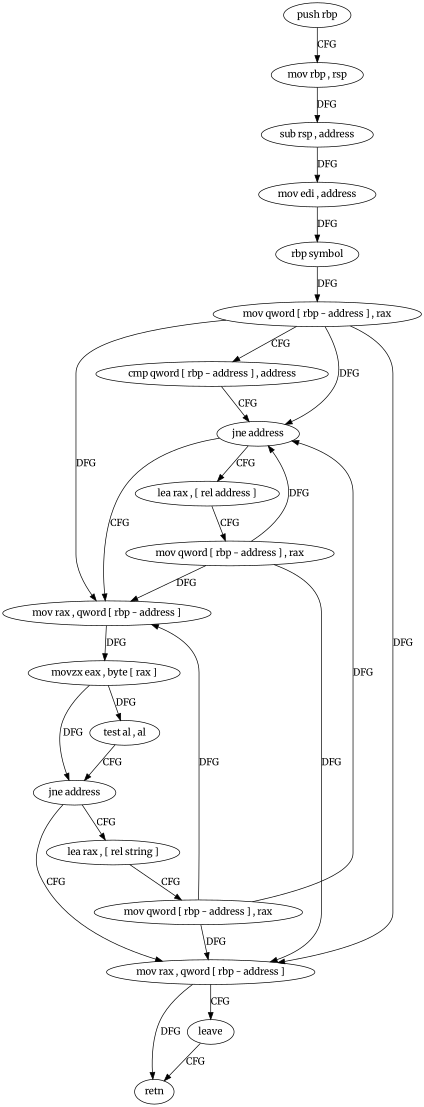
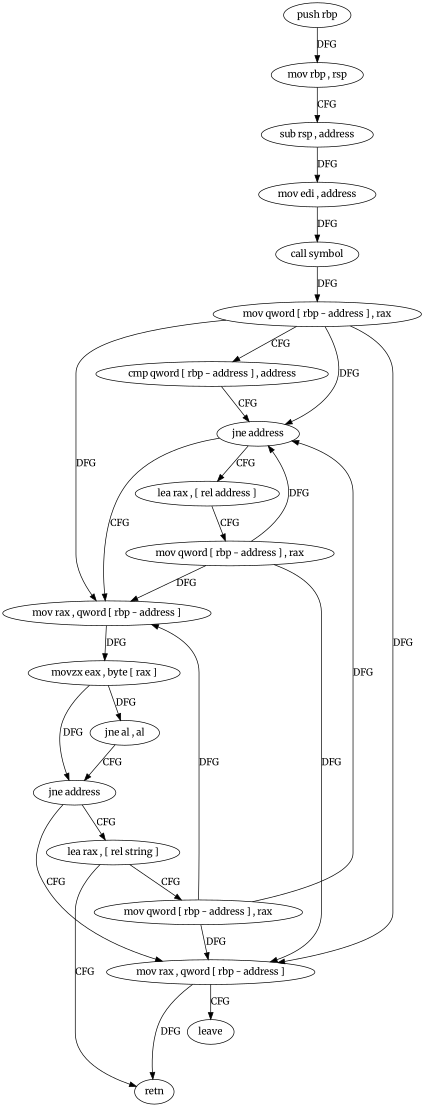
(327, 45) -> (327, 45)
(327, 105) -> (327, 105)
(317, 254) -> (317, 254)
(125, 733) -> (125, 733)
(185, 1060) -> (75, 985)
